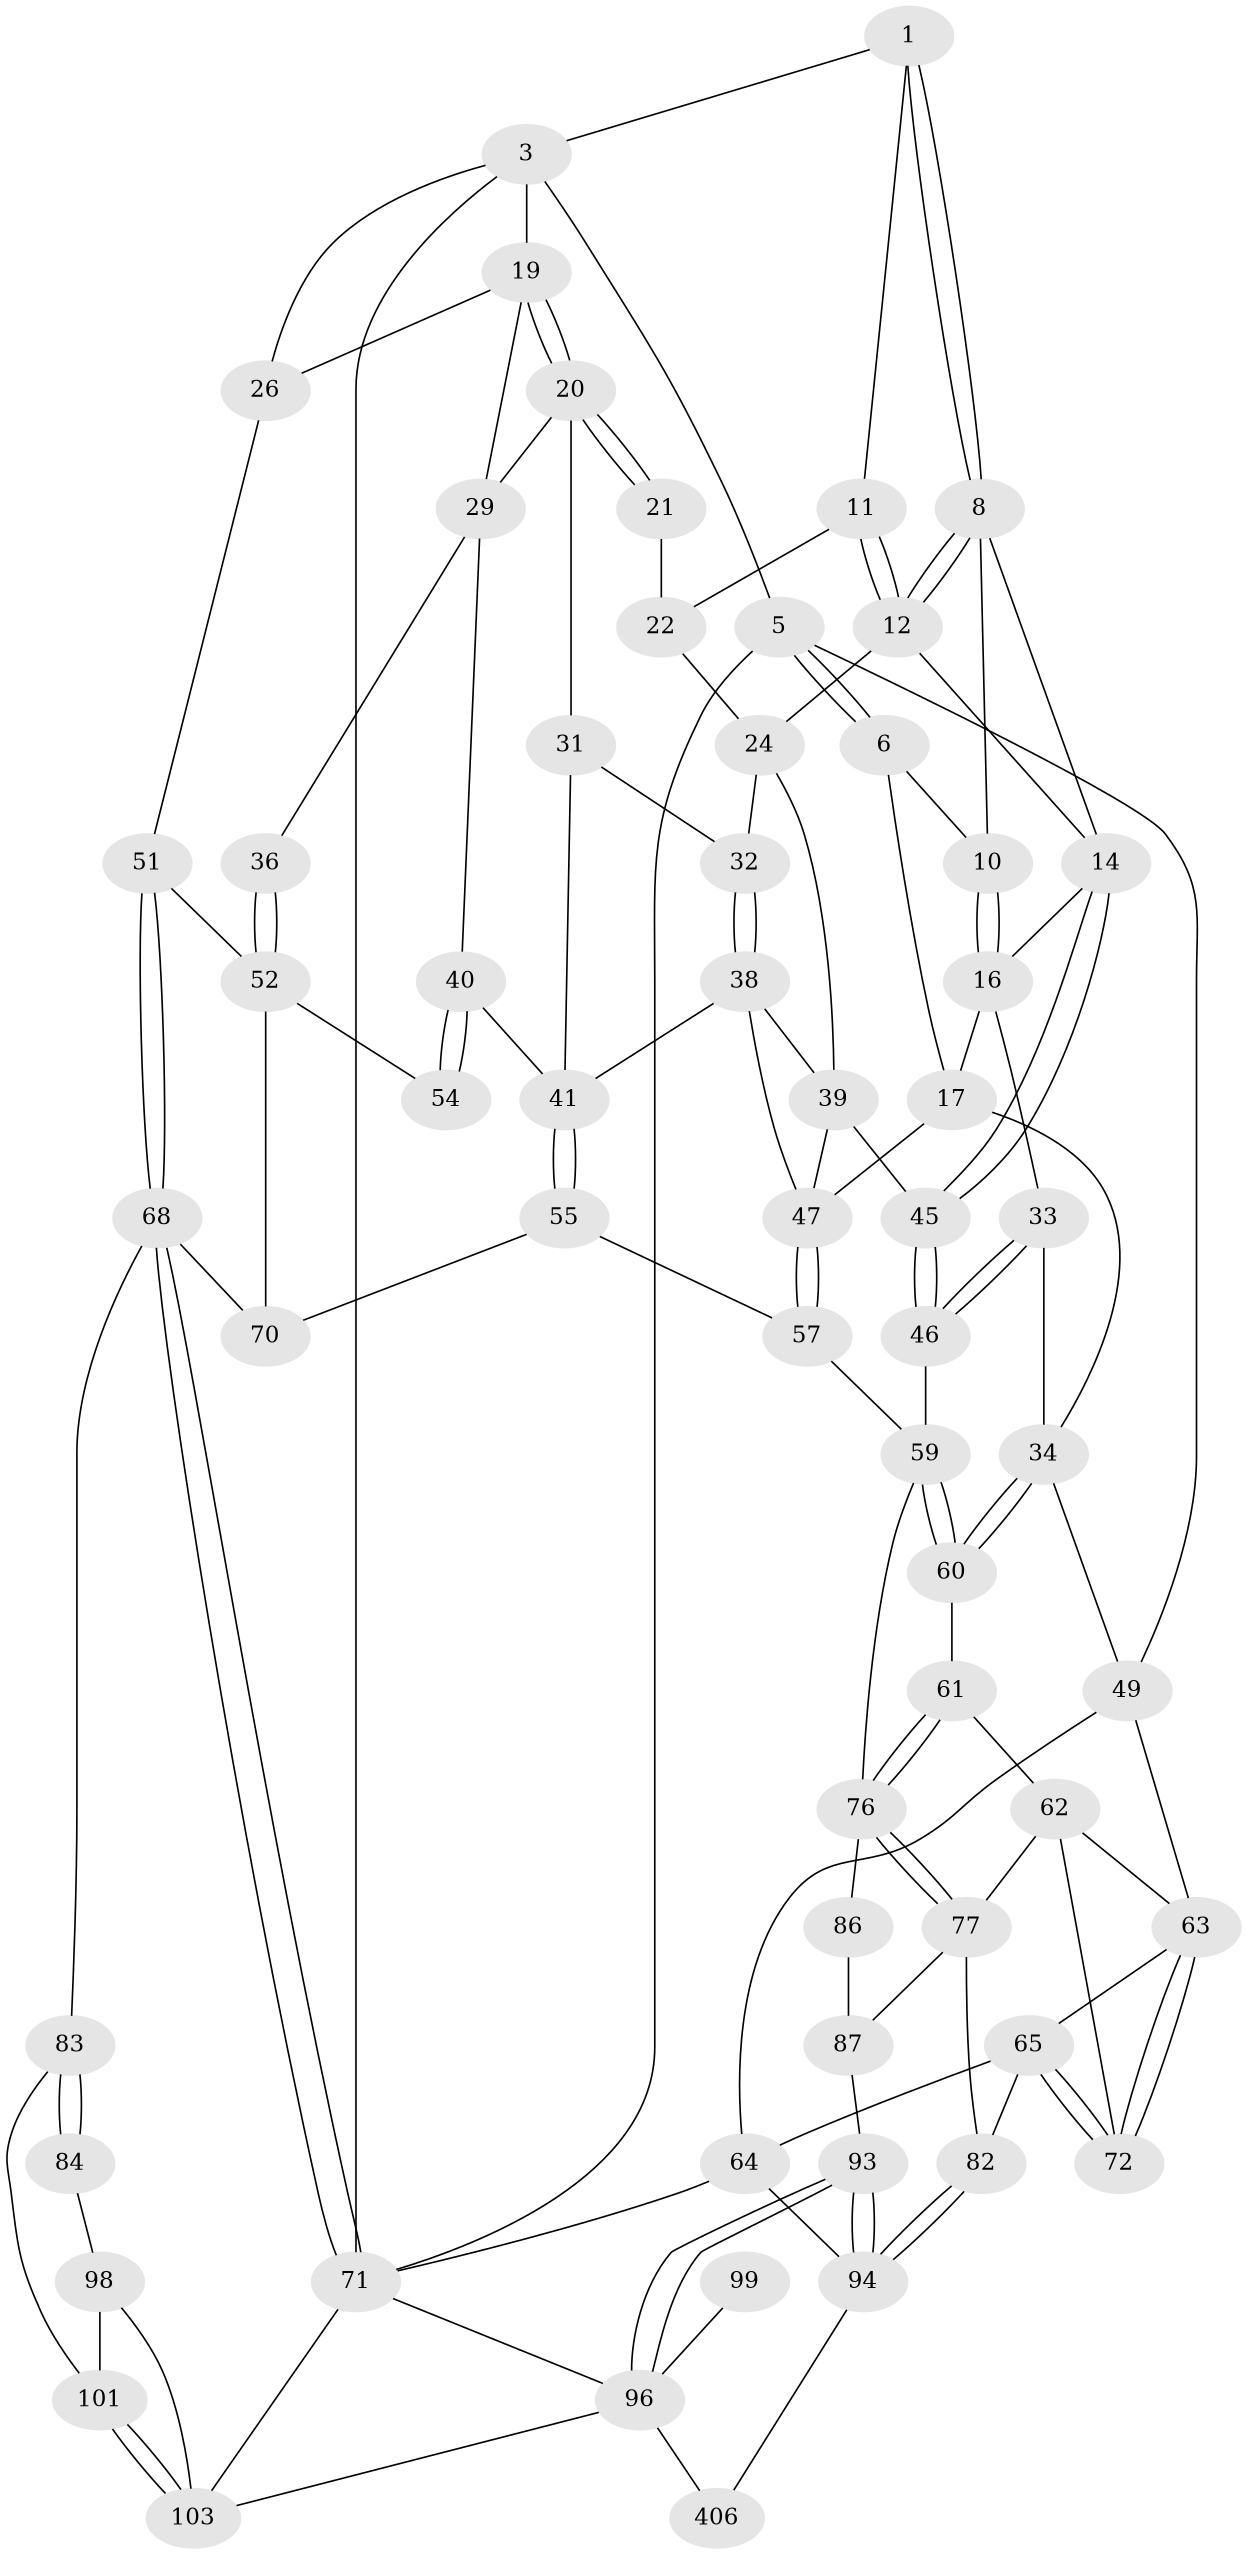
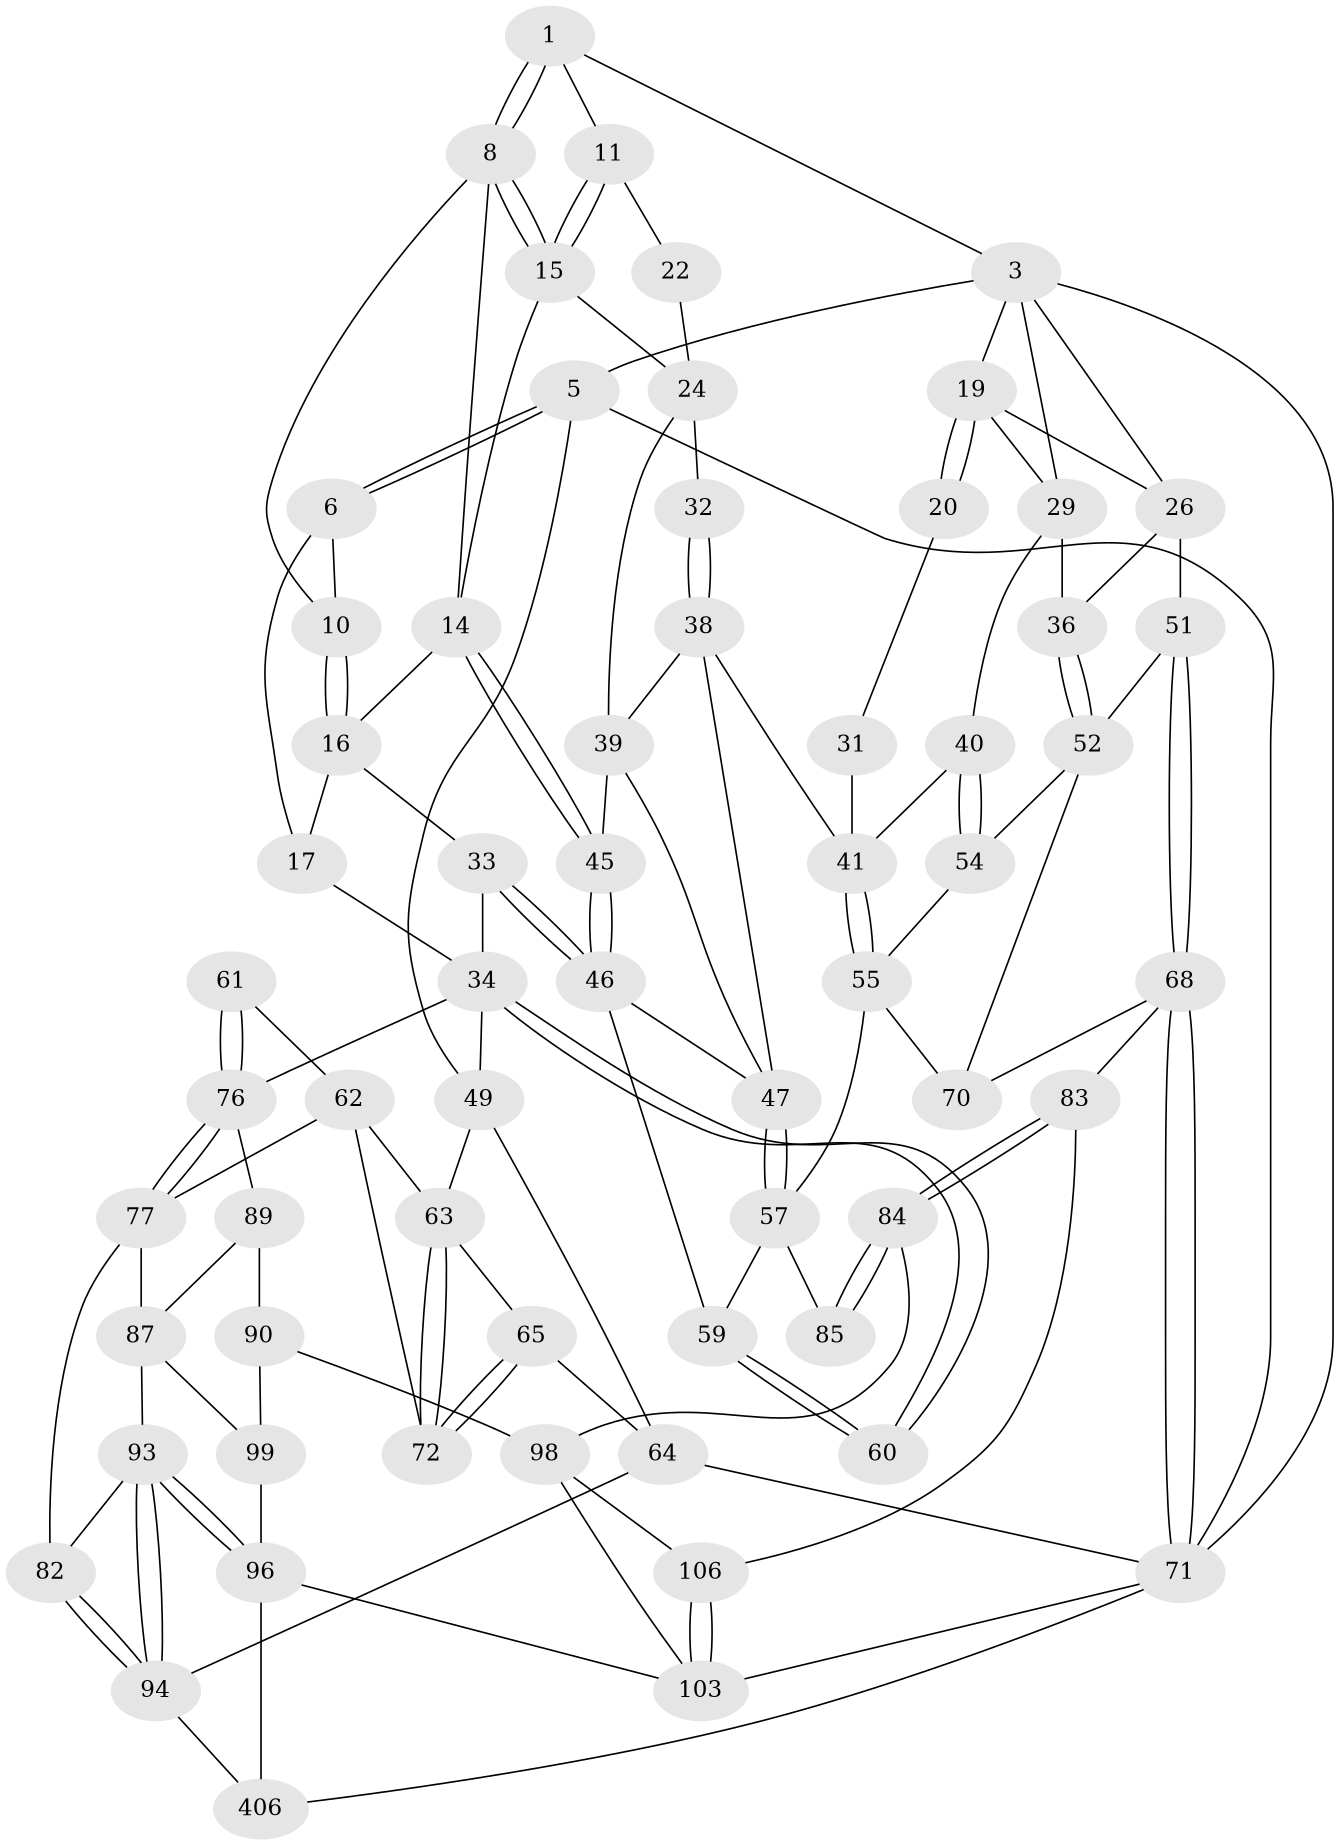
(526, 450) -> (1039, 391)
(661, 509) -> none
none -> (1121, 568)
(898, 627) -> (550, 273)
(655, 802) -> none
none -> (918, 923)
(888, 1152) -> (689, 1041)
none -> (259, 1336)
none -> (831, 1336)
none -> (201, 1395)
(877, 1629) -> (356, 1040)
(952, 1632) -> none
(848, 1927) -> (259, 1218)
(1005, 2105) -> (97, 1514)
(498, 2341) -> (734, 1728)
(100, 2400) -> (701, 1573)
